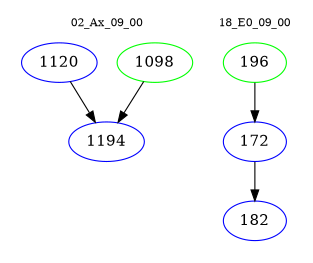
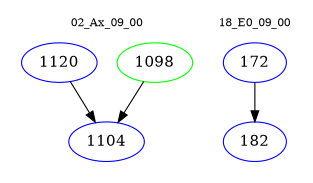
(255, 63) -> none
(107, 142) -> (107, 142)
